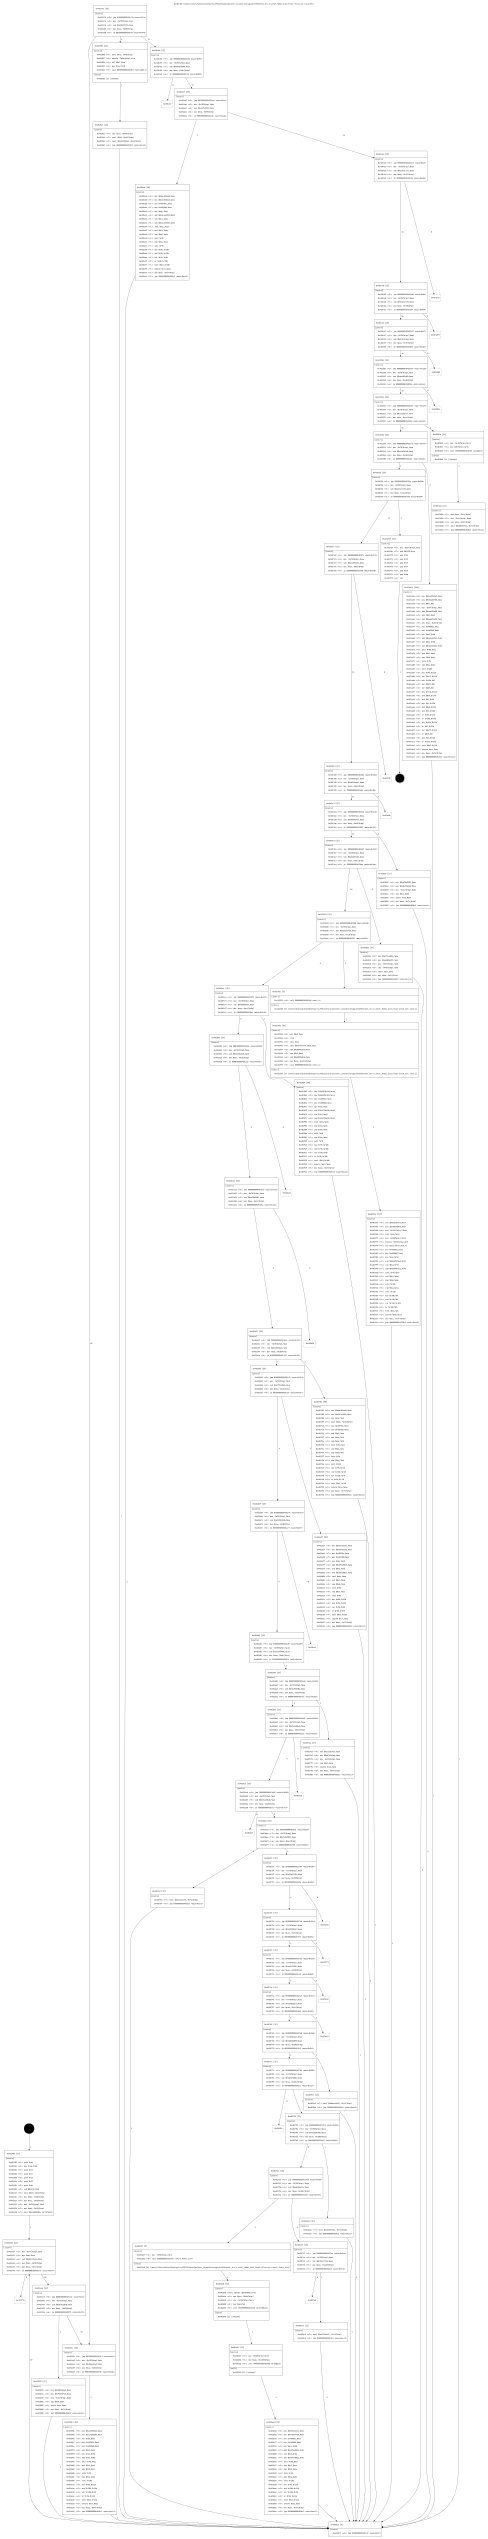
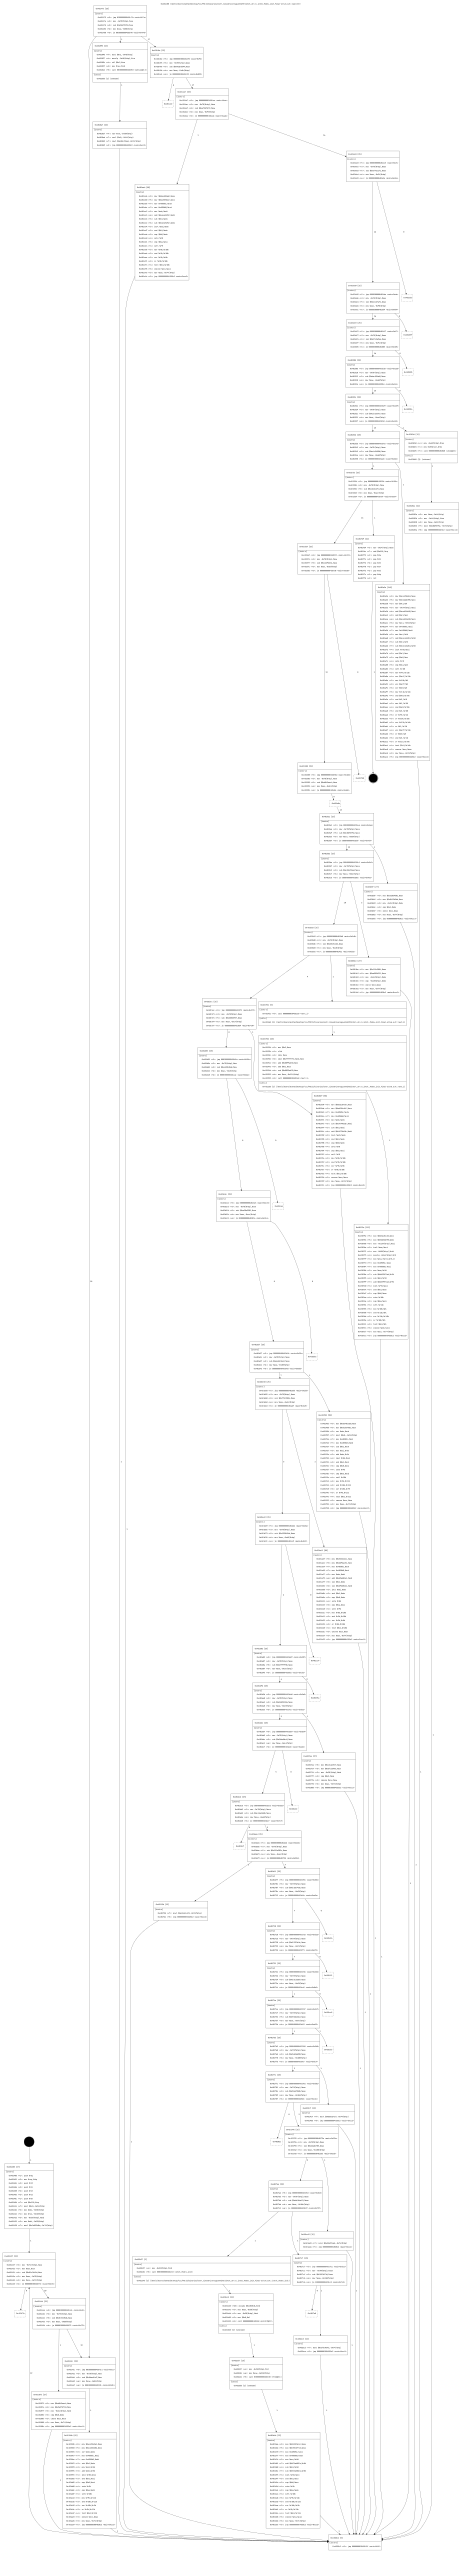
(351, 796) -> (338, 810)
none -> (315, 1698)
